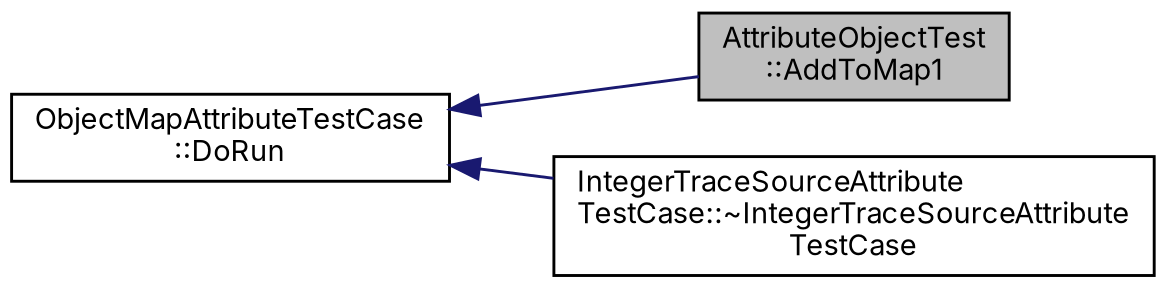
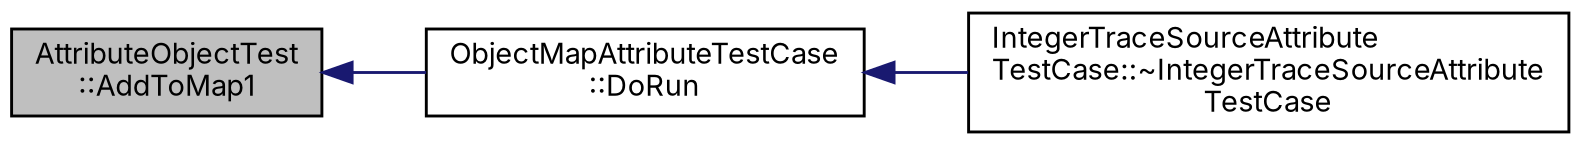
(589, 91) -> (389, 73)
